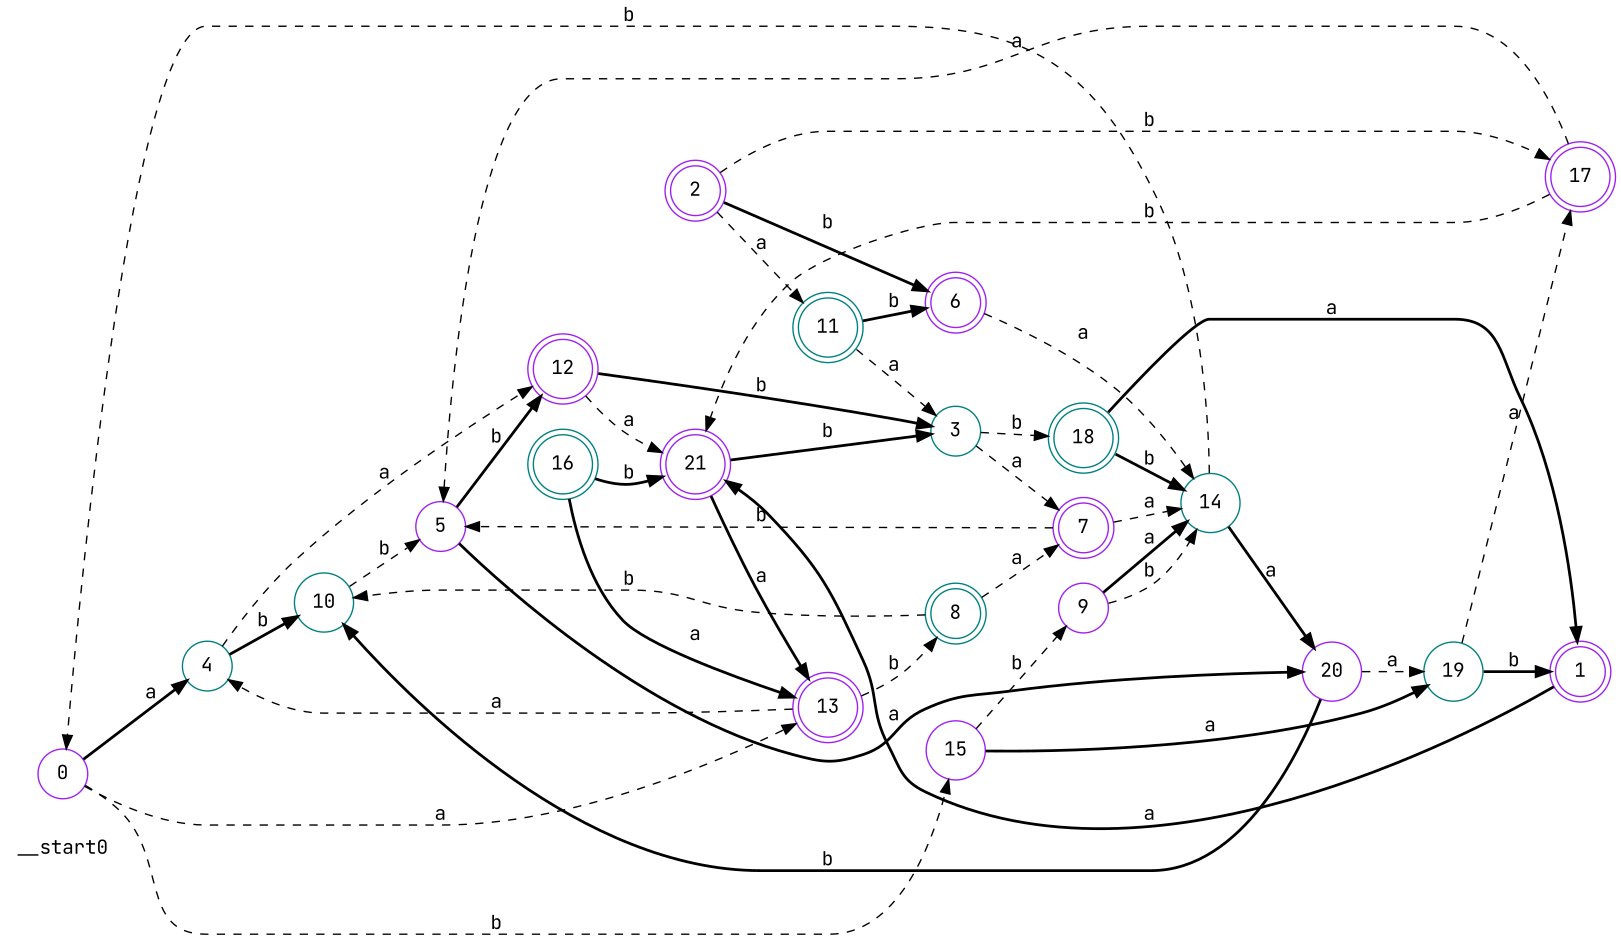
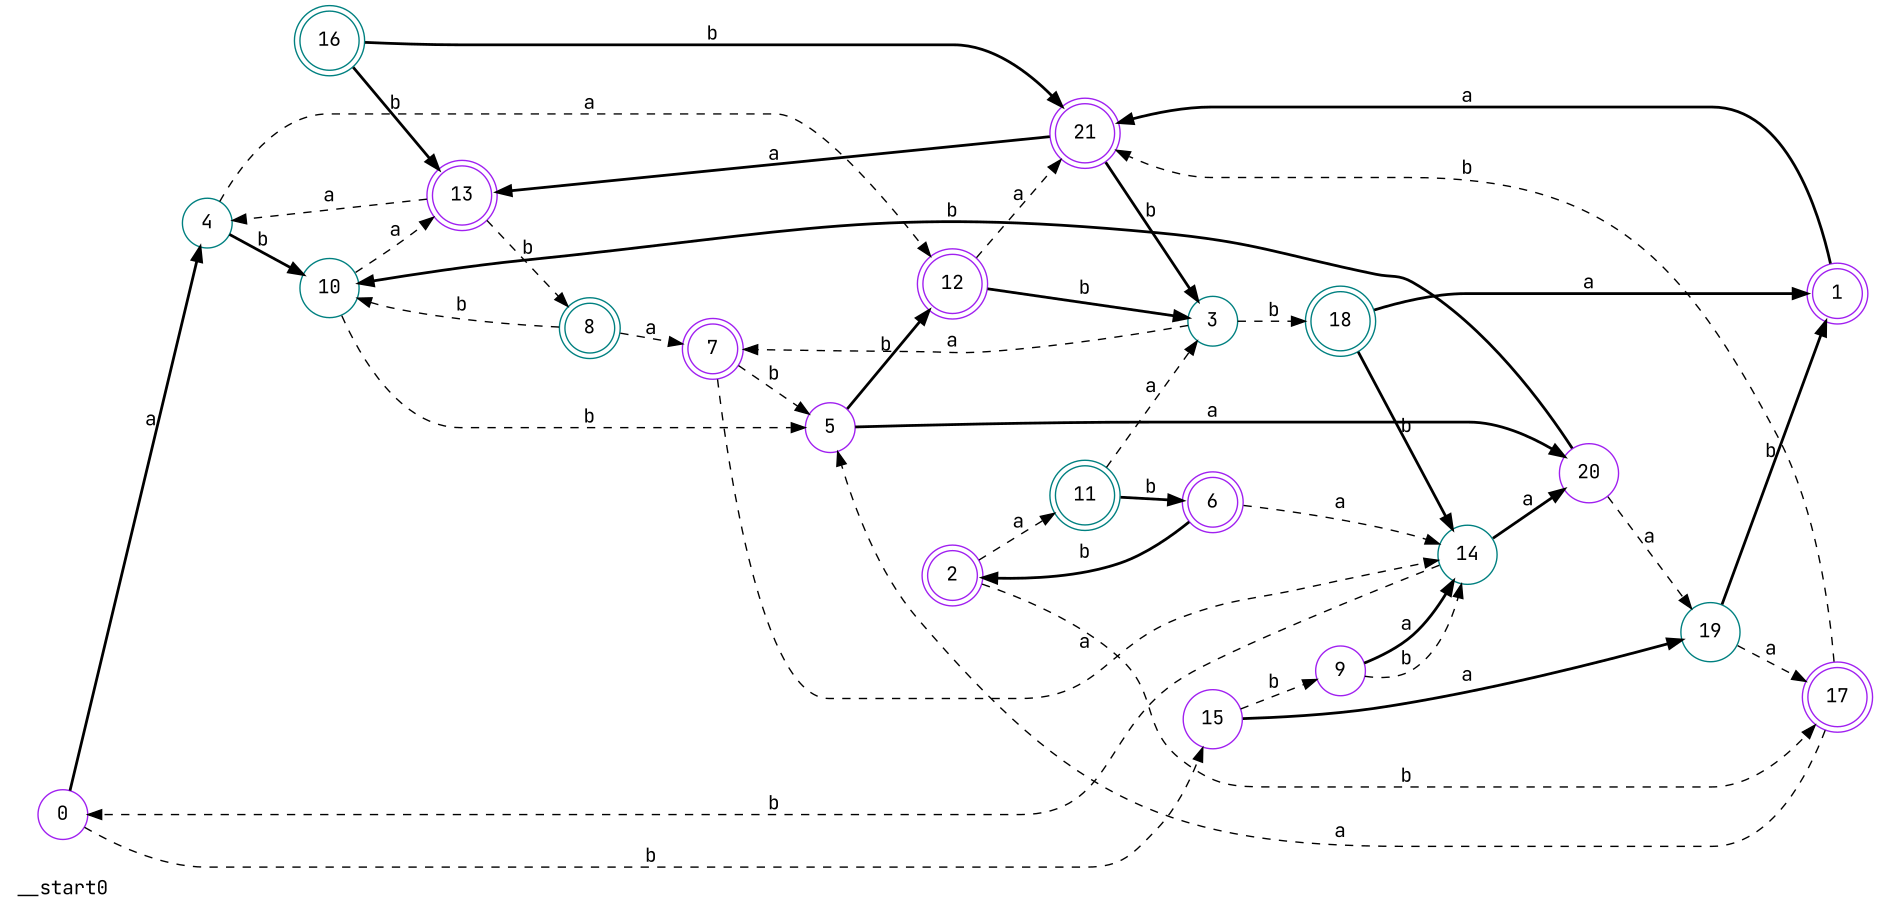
(819, 244) -> (1099, 569)
(695, 635) -> (396, 104)
(438, 825) -> (390, 250)
